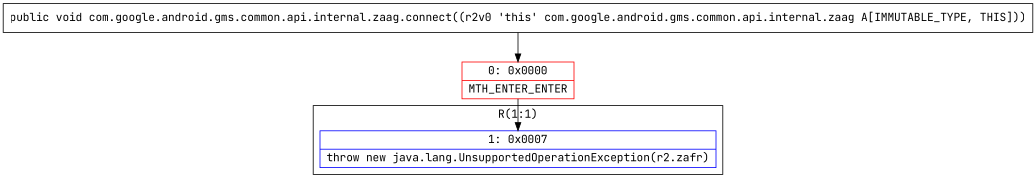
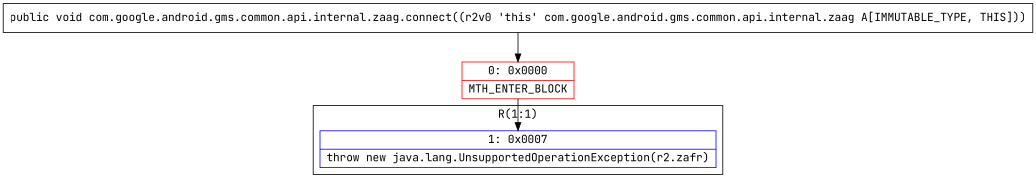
(518, 89) -> (518, 89)
